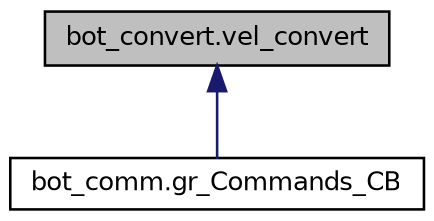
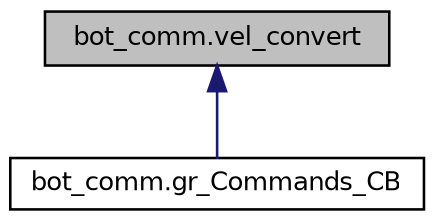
(217, 39) -> (217, 39)
